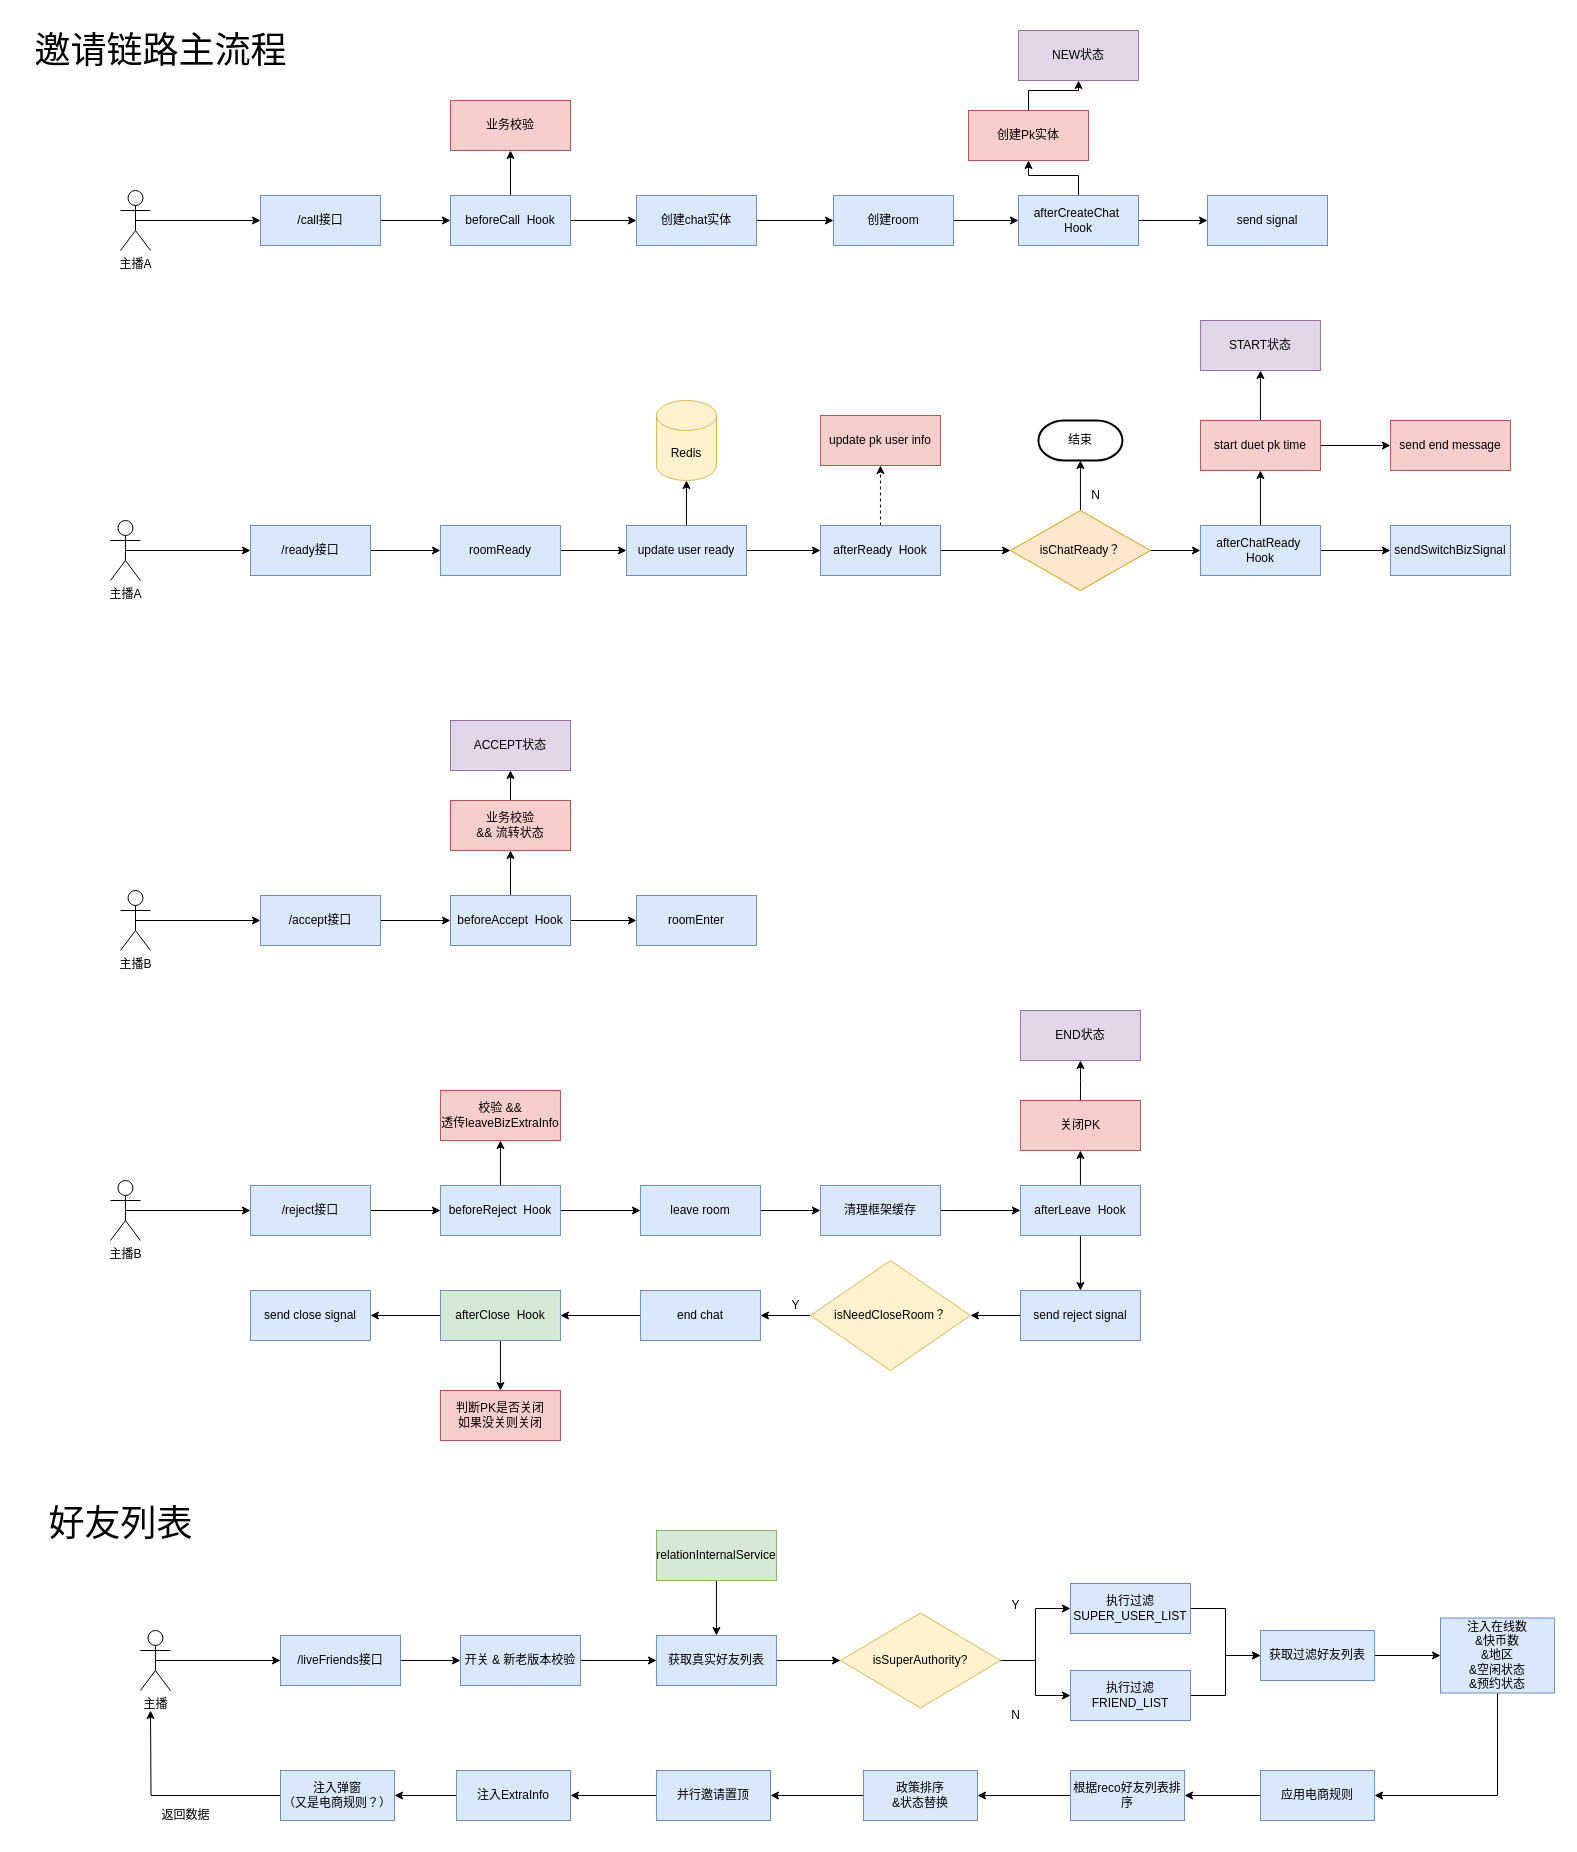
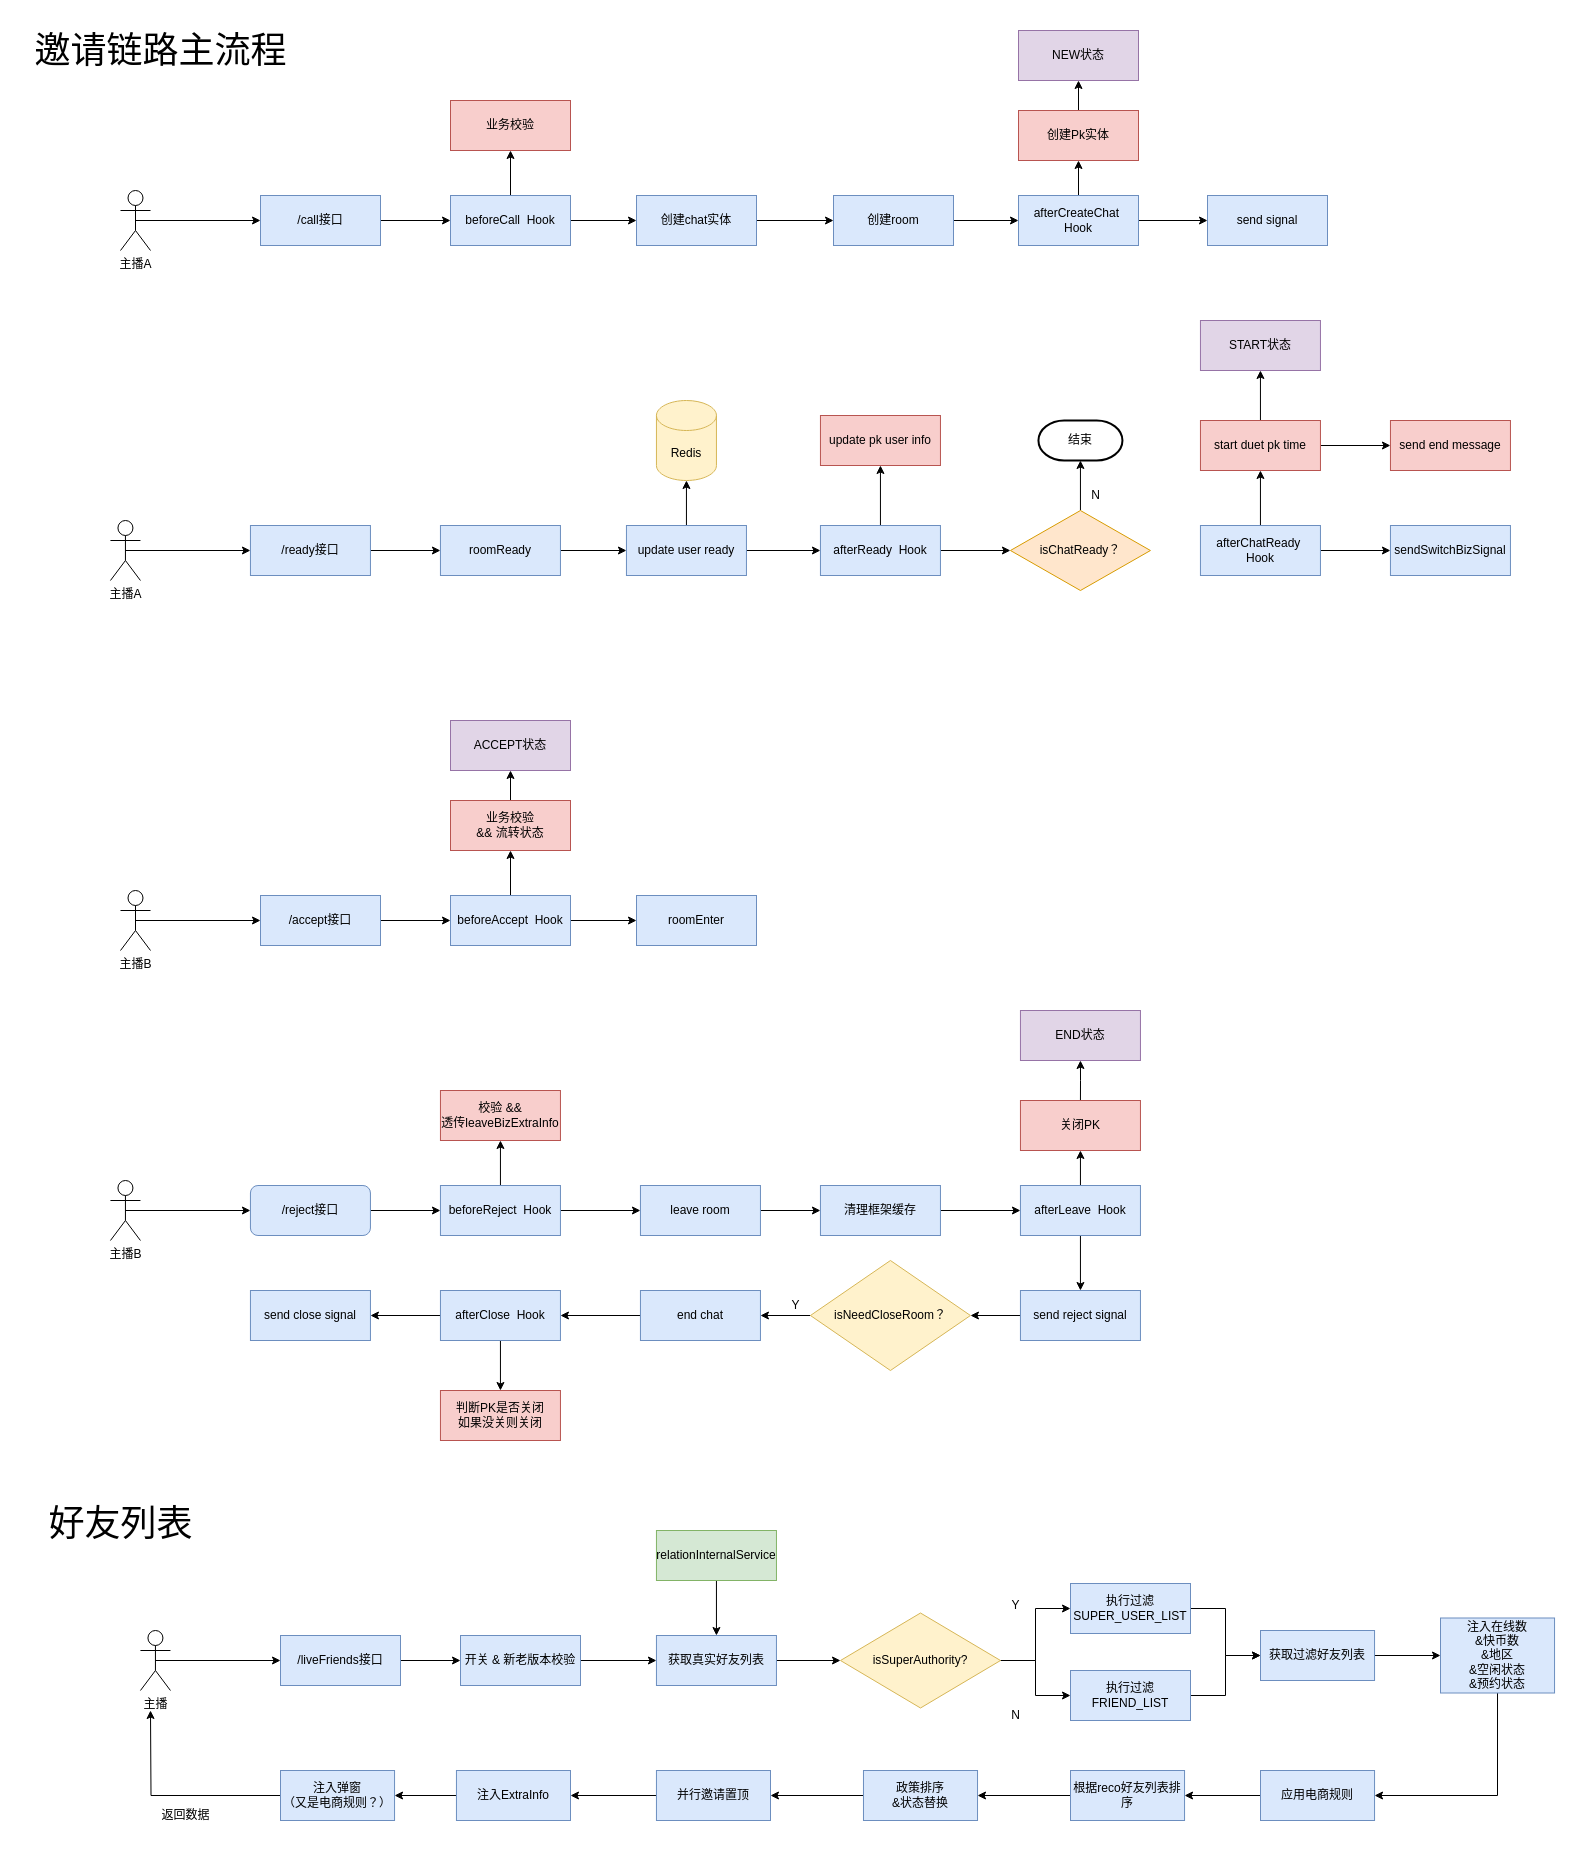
(1029, 136) -> (1079, 136)
(880, 498) -> (880, 498)
(1172, 551) -> none
(310, 1211) -> (310, 1211)
(500, 1316) -> (500, 1316)
